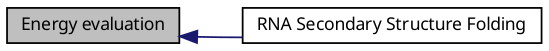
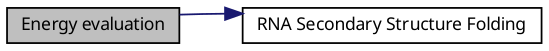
(220, 37) -> (202, 14)
